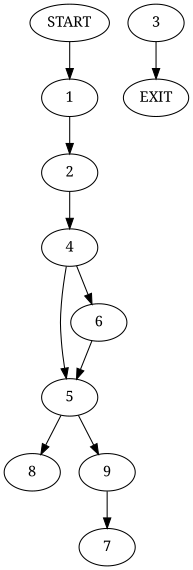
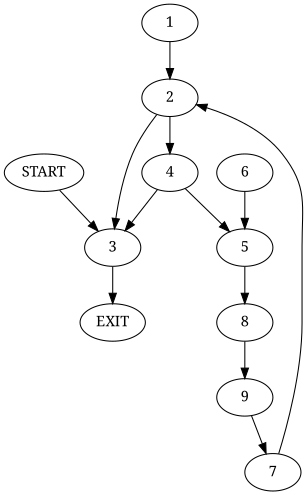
(70, 55) -> (75, 207)
none -> (129, 163)
none -> (302, 258)
(82, 280) -> (145, 206)
(86, 430) -> (245, 355)
